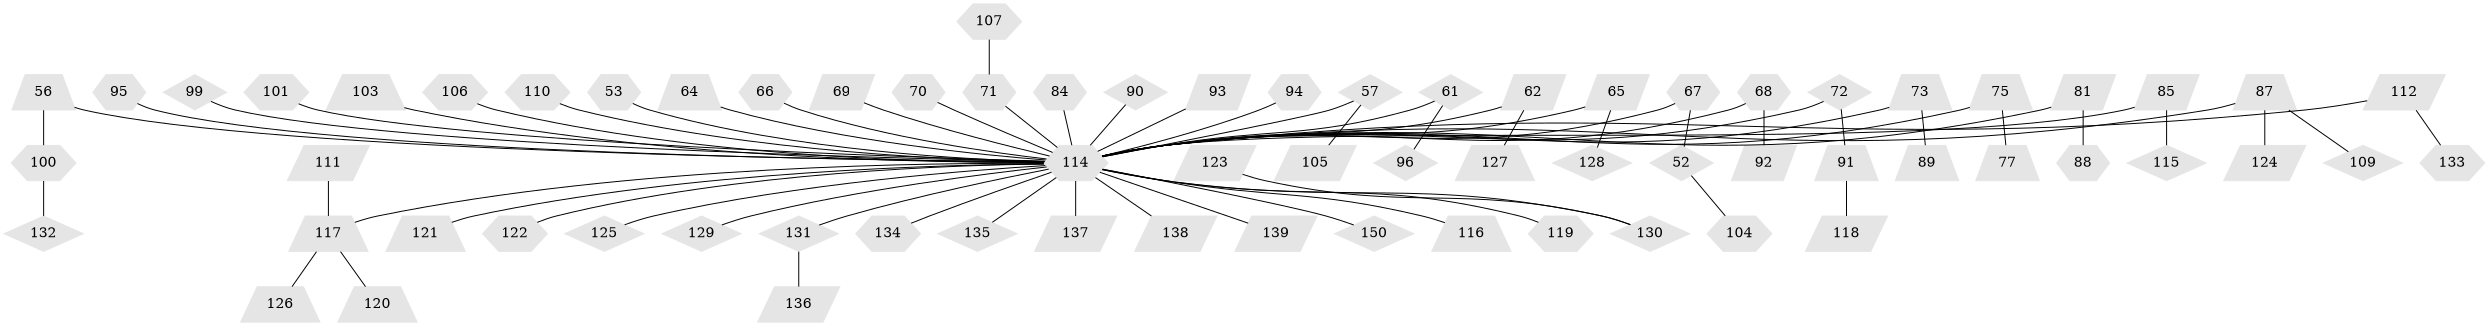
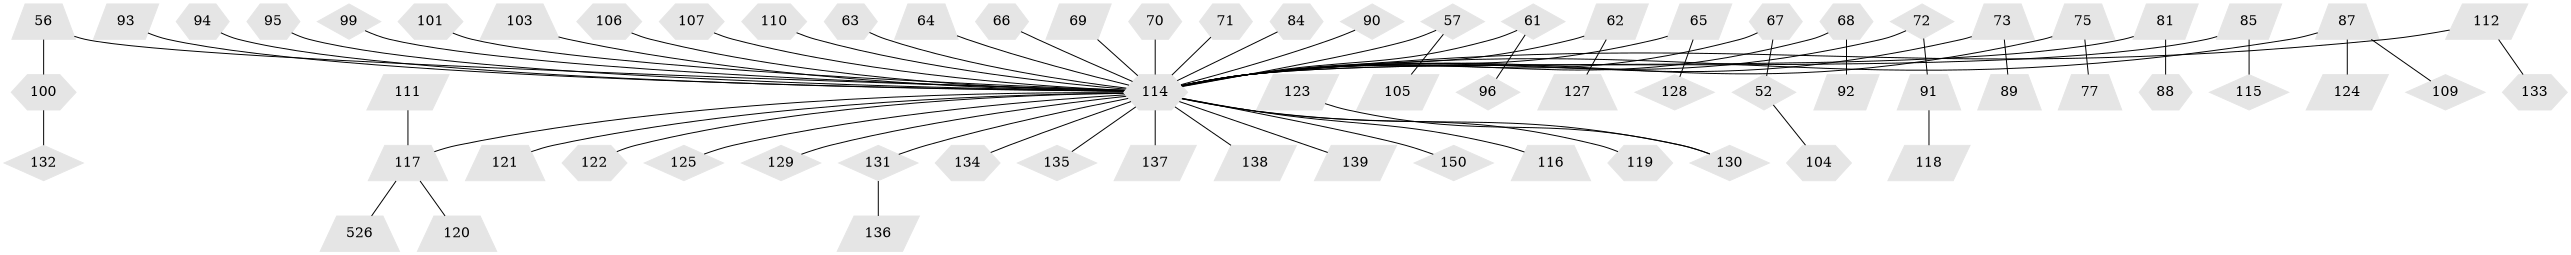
(989, 57) -> (918, 73)
(614, 92) -> (851, 22)
(280, 304) -> (360, 234)
